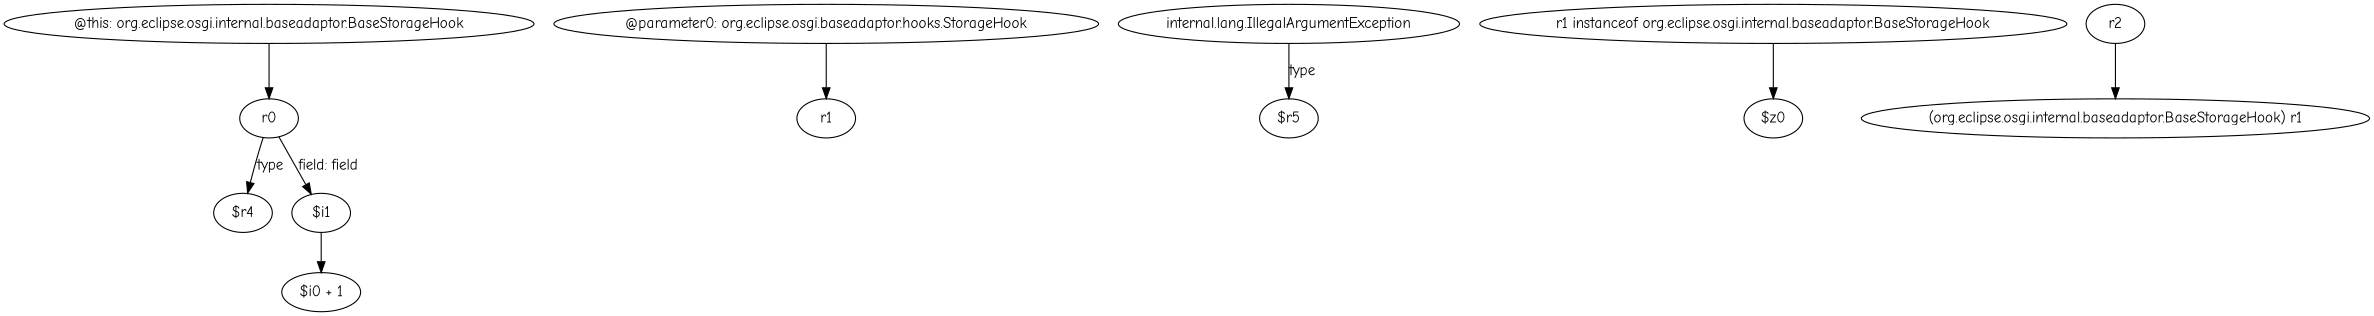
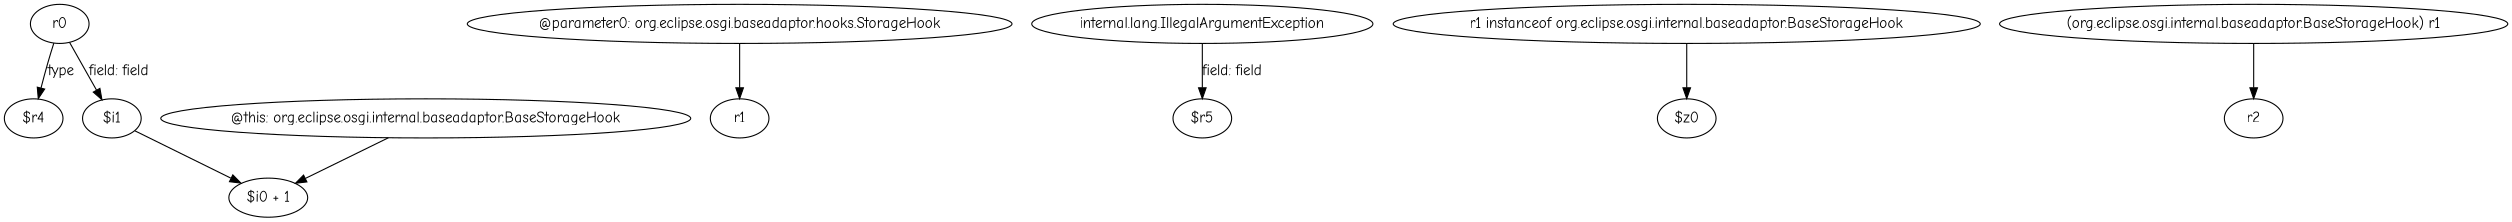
(269, 66) -> (347, 158)
(2115, 66) -> (2254, 66)
(1302, 71) -> (1232, 71)
